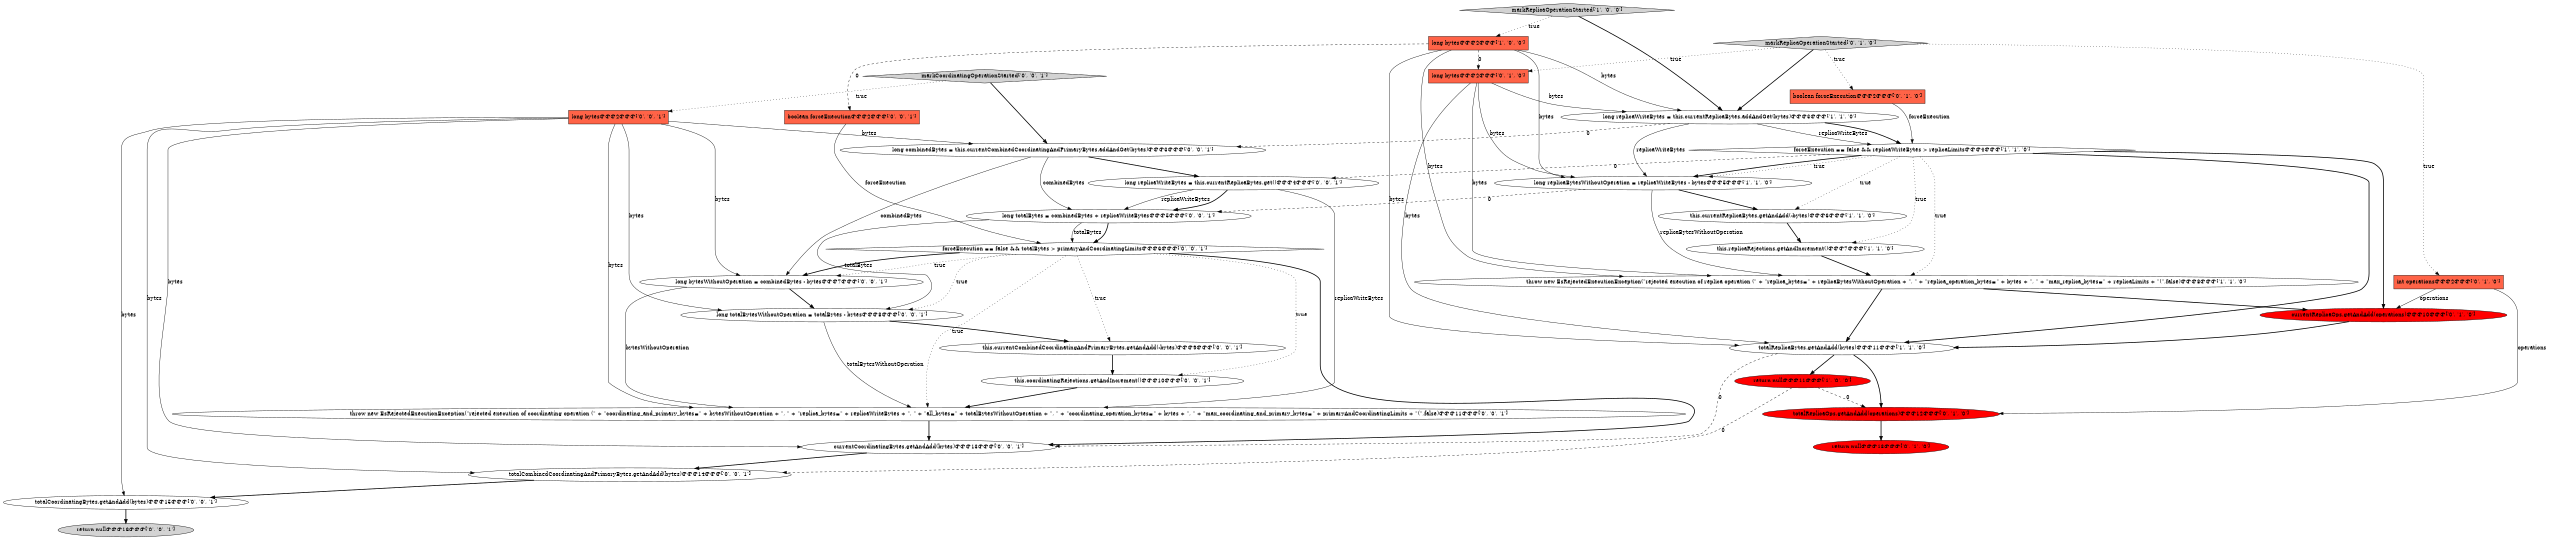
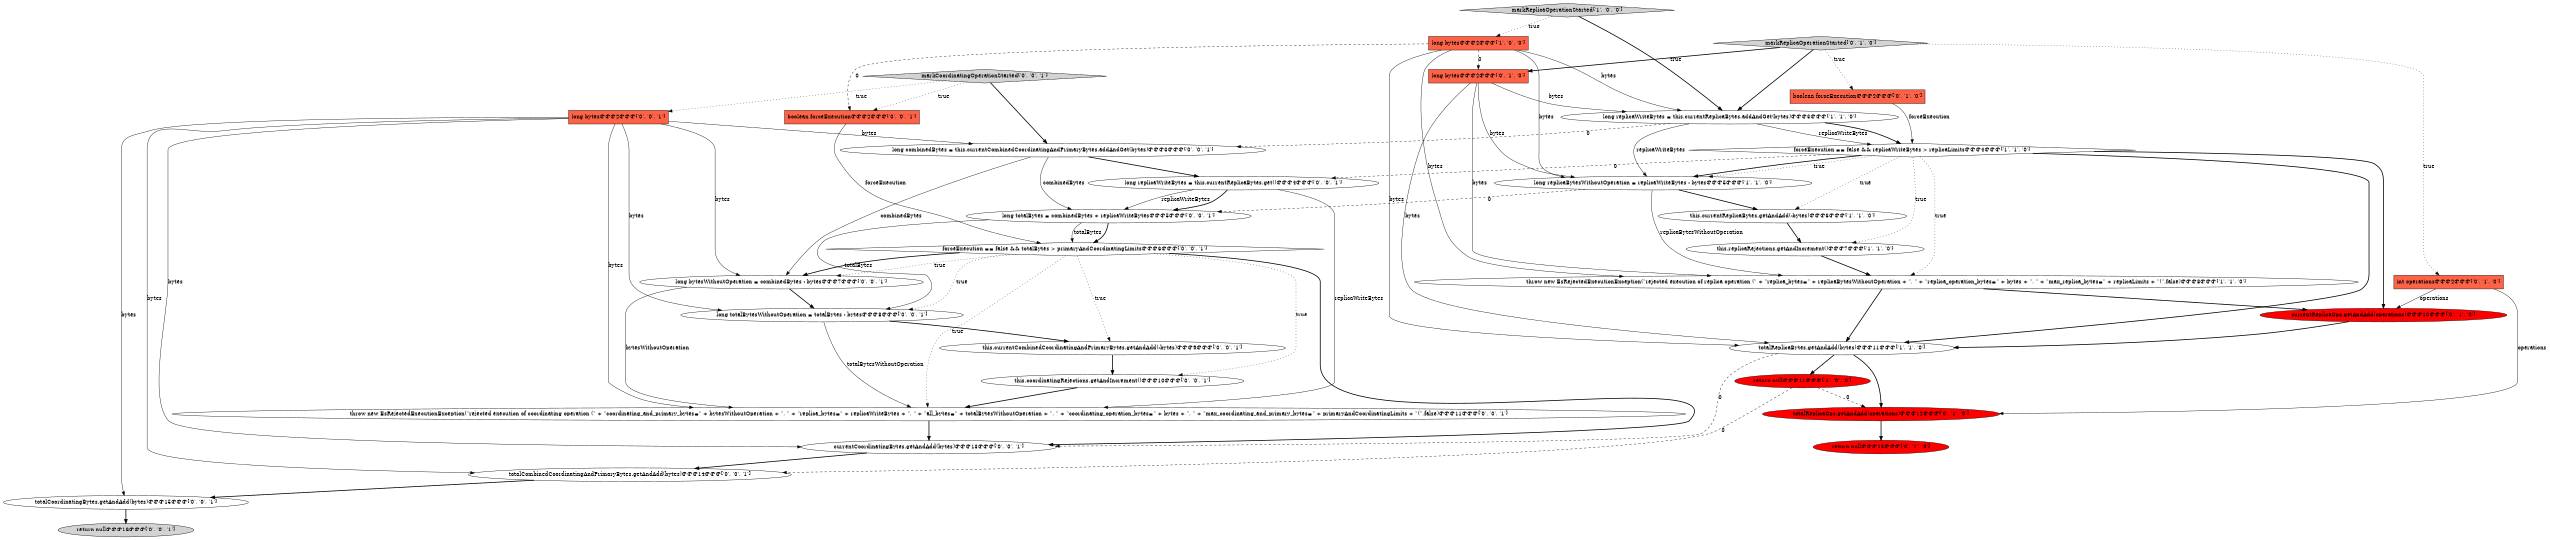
(1662, 59) -> (1662, 59)
none -> (922, 96)
